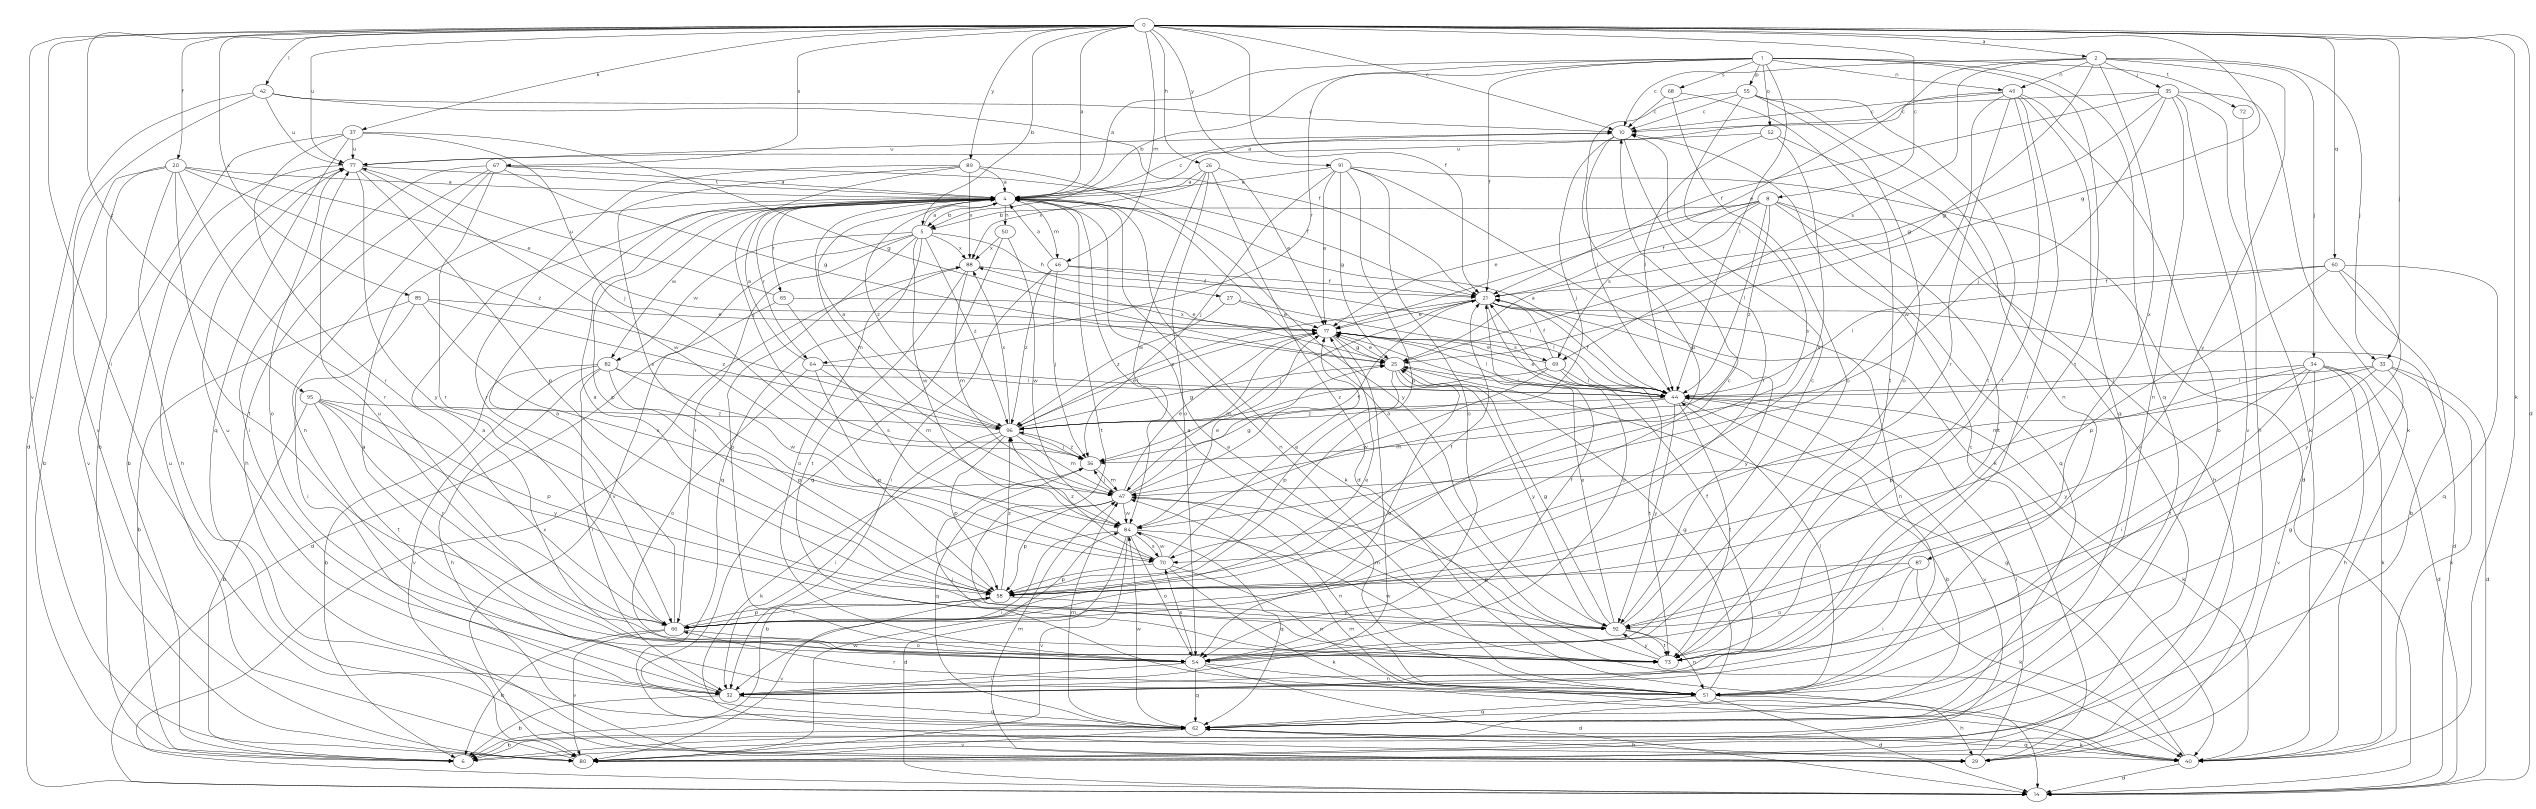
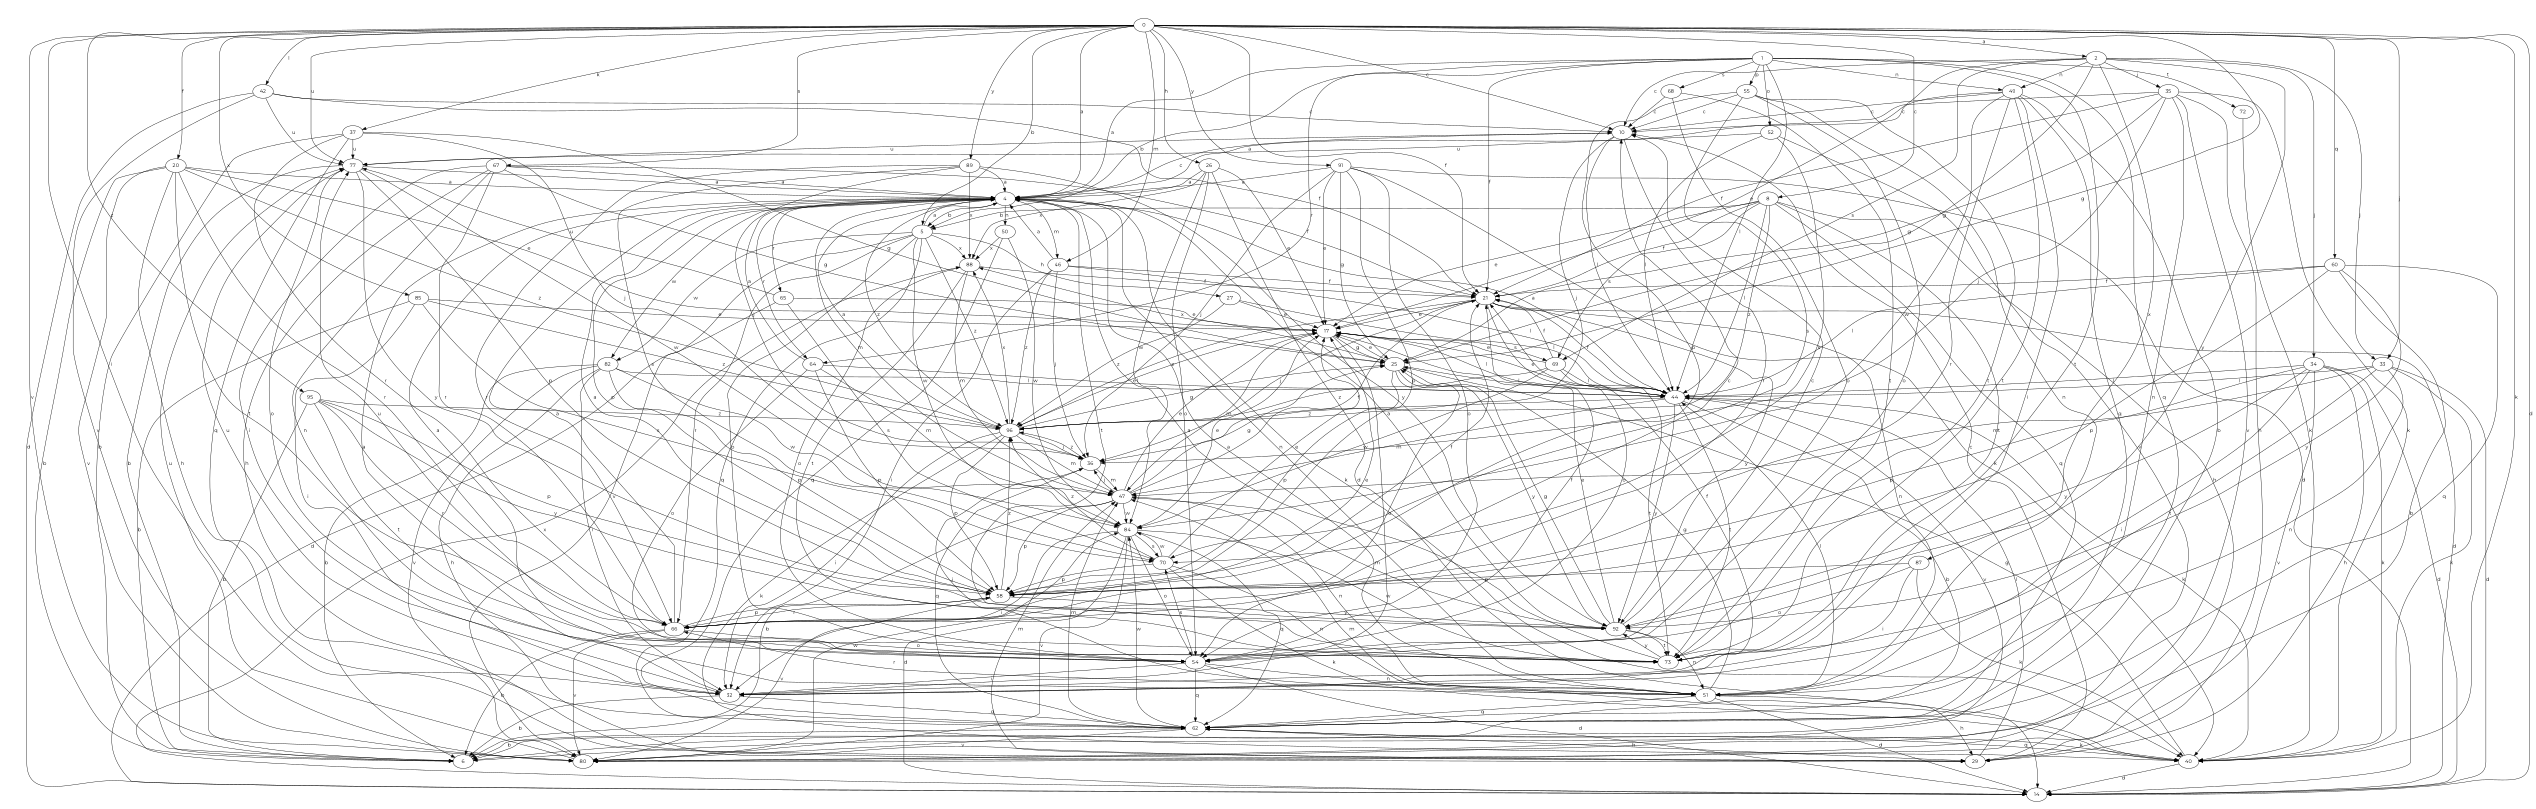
(717, 182) -> (717, 182)
(513, 463) -> (481, 487)
(2291, 530) -> (2291, 530)
